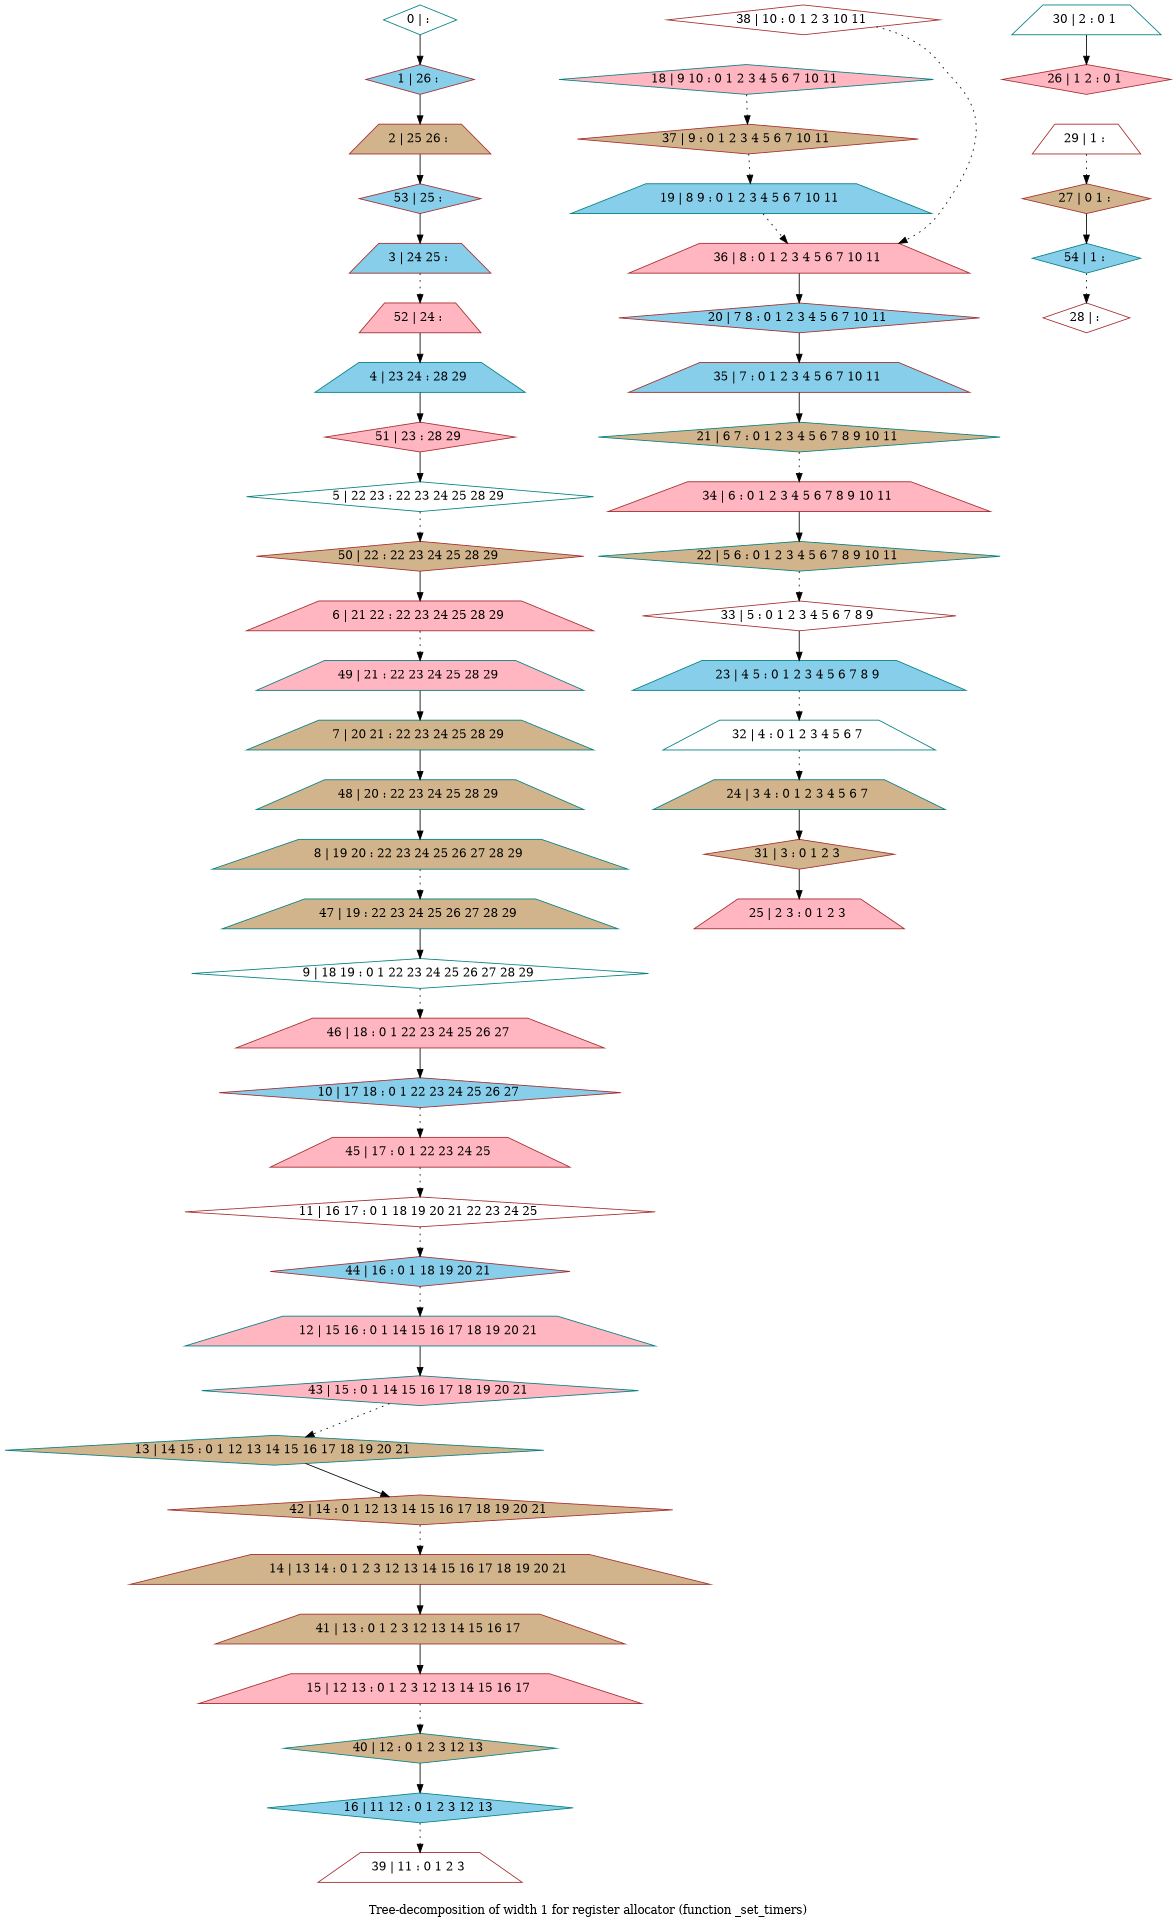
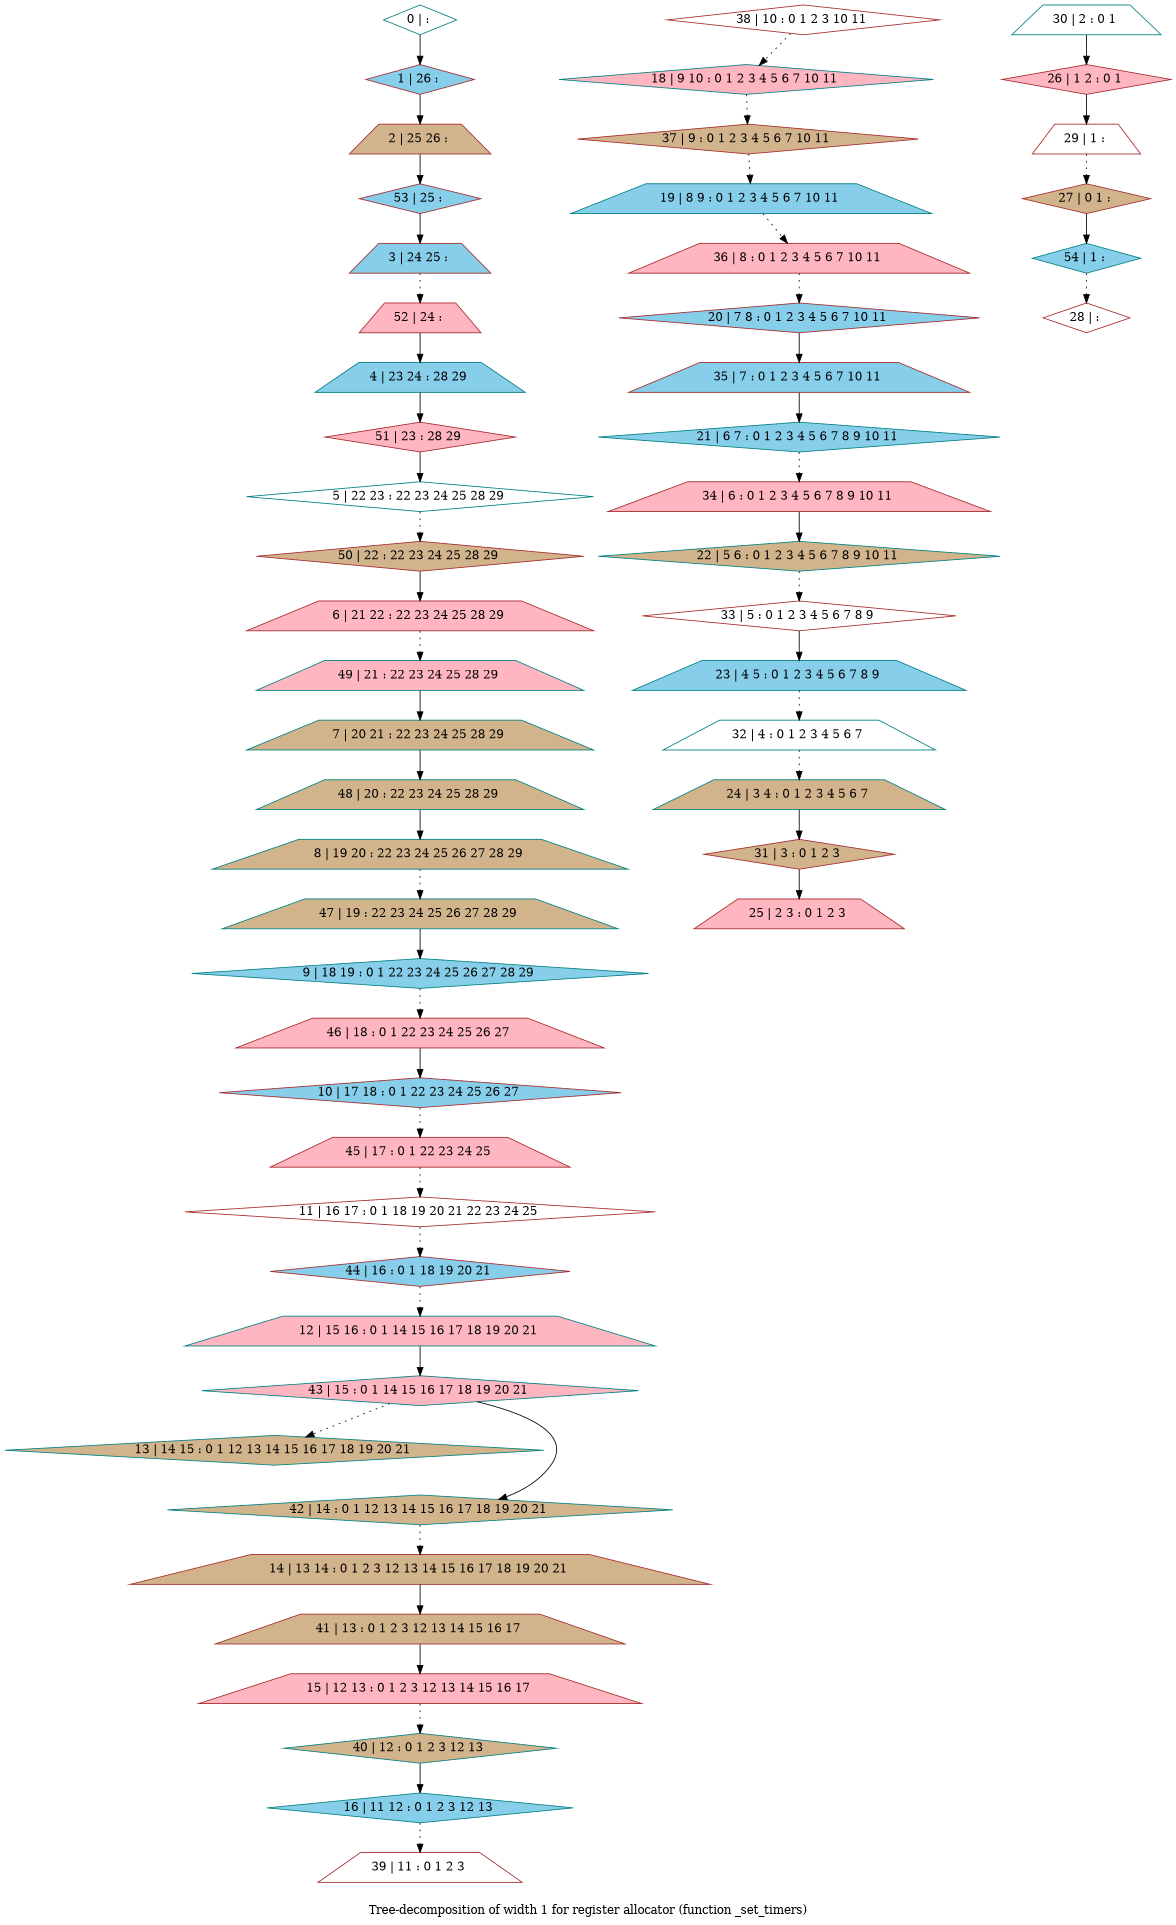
none -> (1086, 105)
(975, 121) -> (778, 47)
(799, 284) -> (799, 284)
(799, 437) -> (799, 437)
(420, 973) -> (420, 973)
(344, 1479) -> (552, 1438)
(420, 1510) -> (420, 1510)
